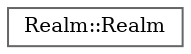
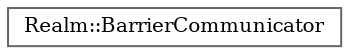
(95, 27) -> (175, 27)
